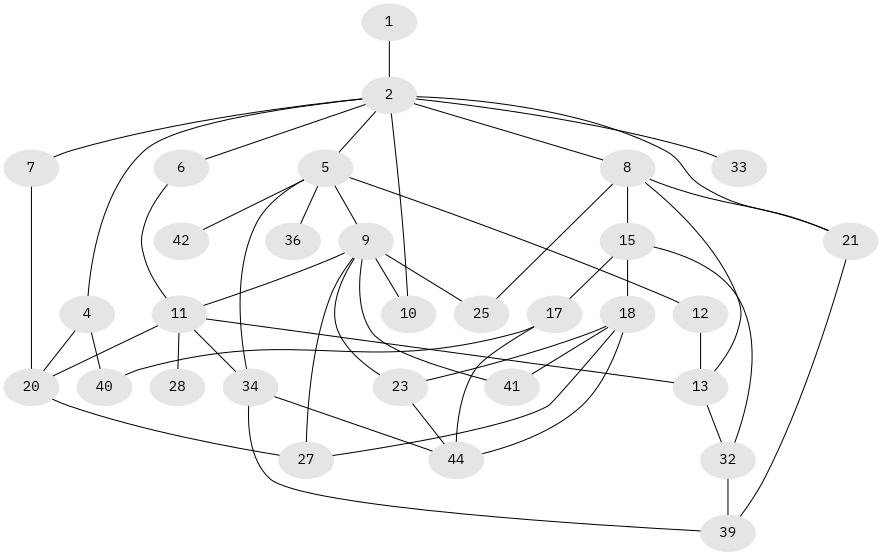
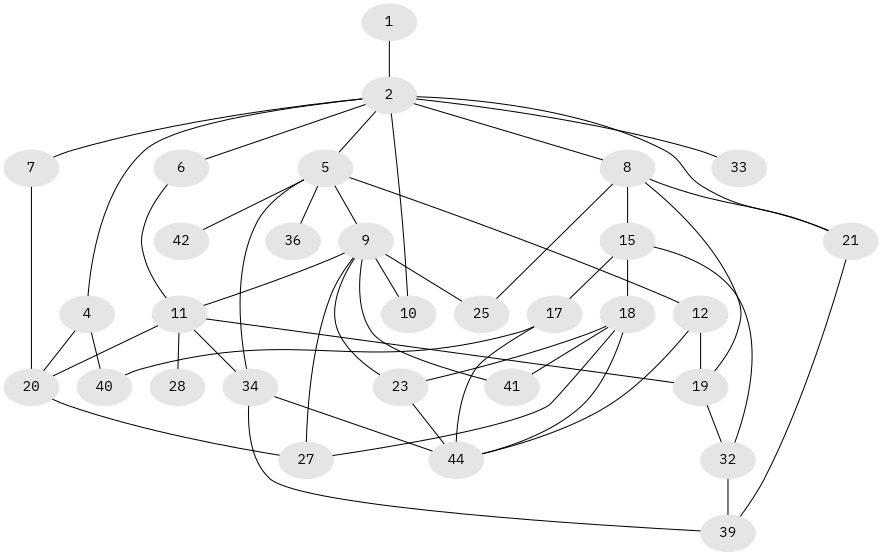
(701, 387) -> (701, 387)
none -> (597, 412)
